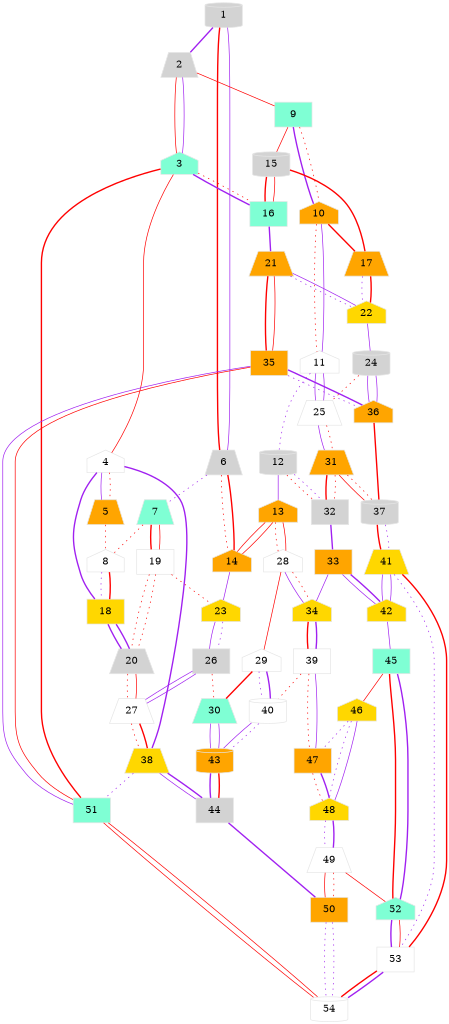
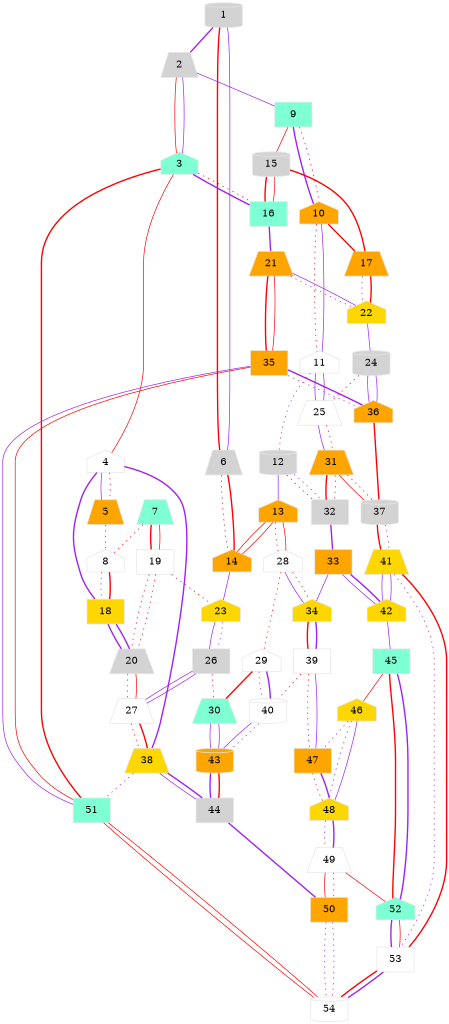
(236, 89) -> (236, 89)
(187, 489) -> none
(272, 611) -> (272, 611)
